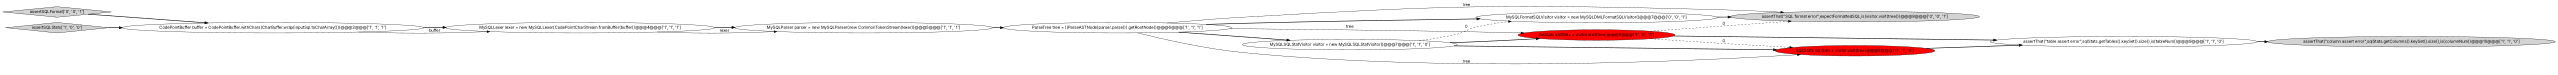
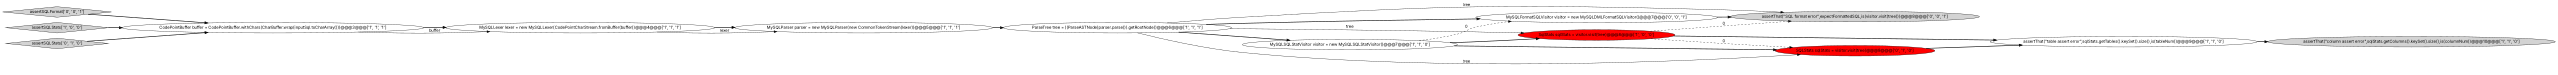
none -> (57, 43)
